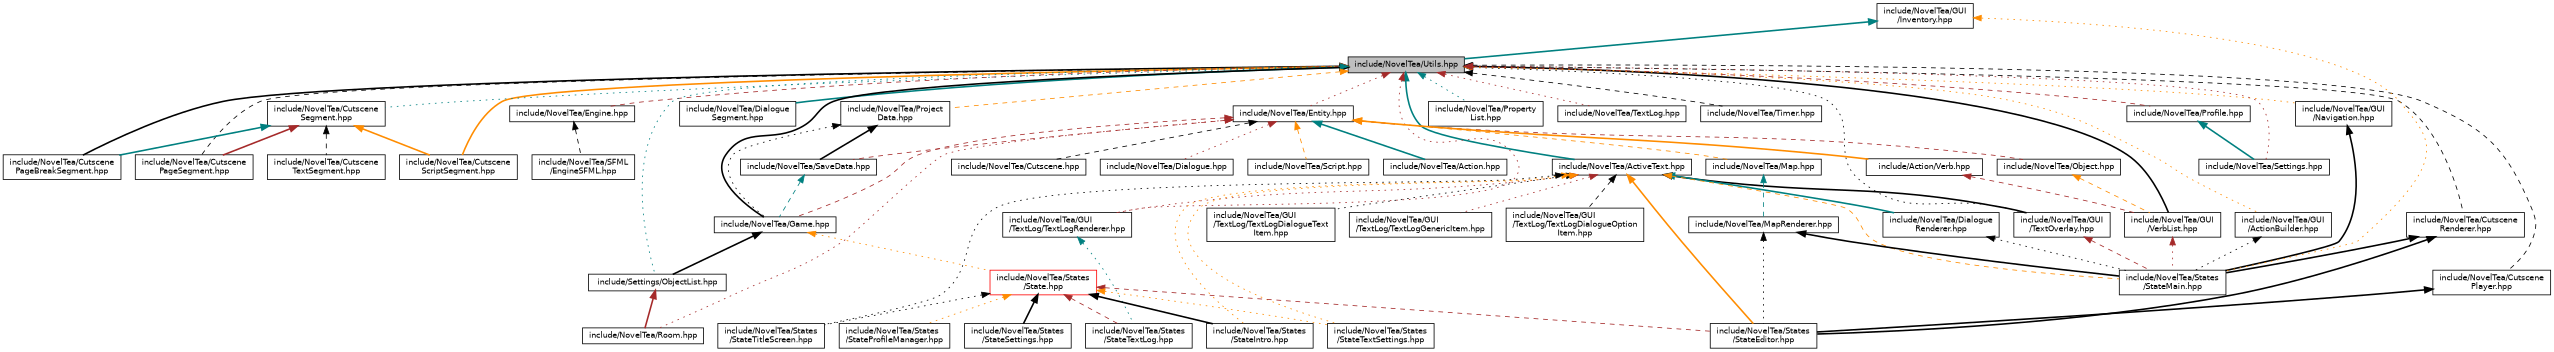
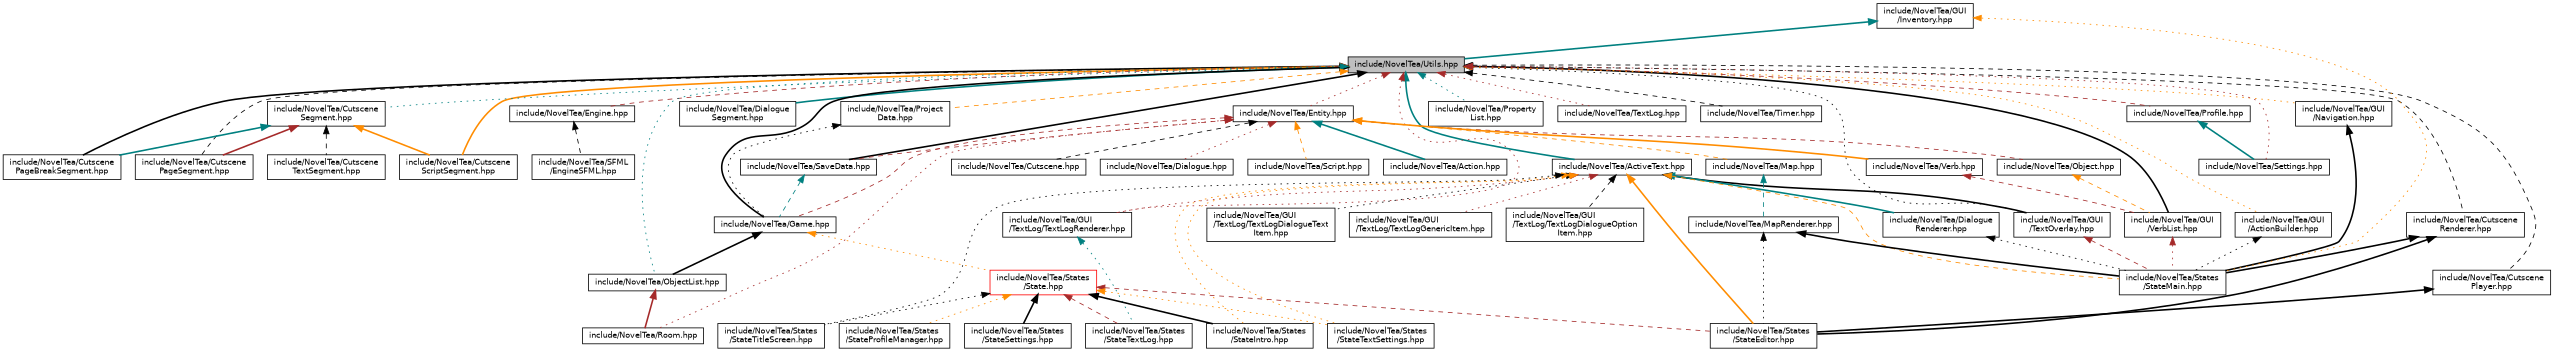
(845, 145) -> (1103, 117)
(1924, 167) -> (1924, 167)
(657, 283) -> (657, 283)
